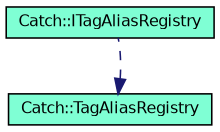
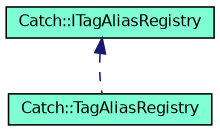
(120, 58) -> (100, 74)
